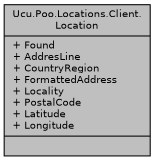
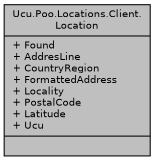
(44, 126) -> (29, 126)
